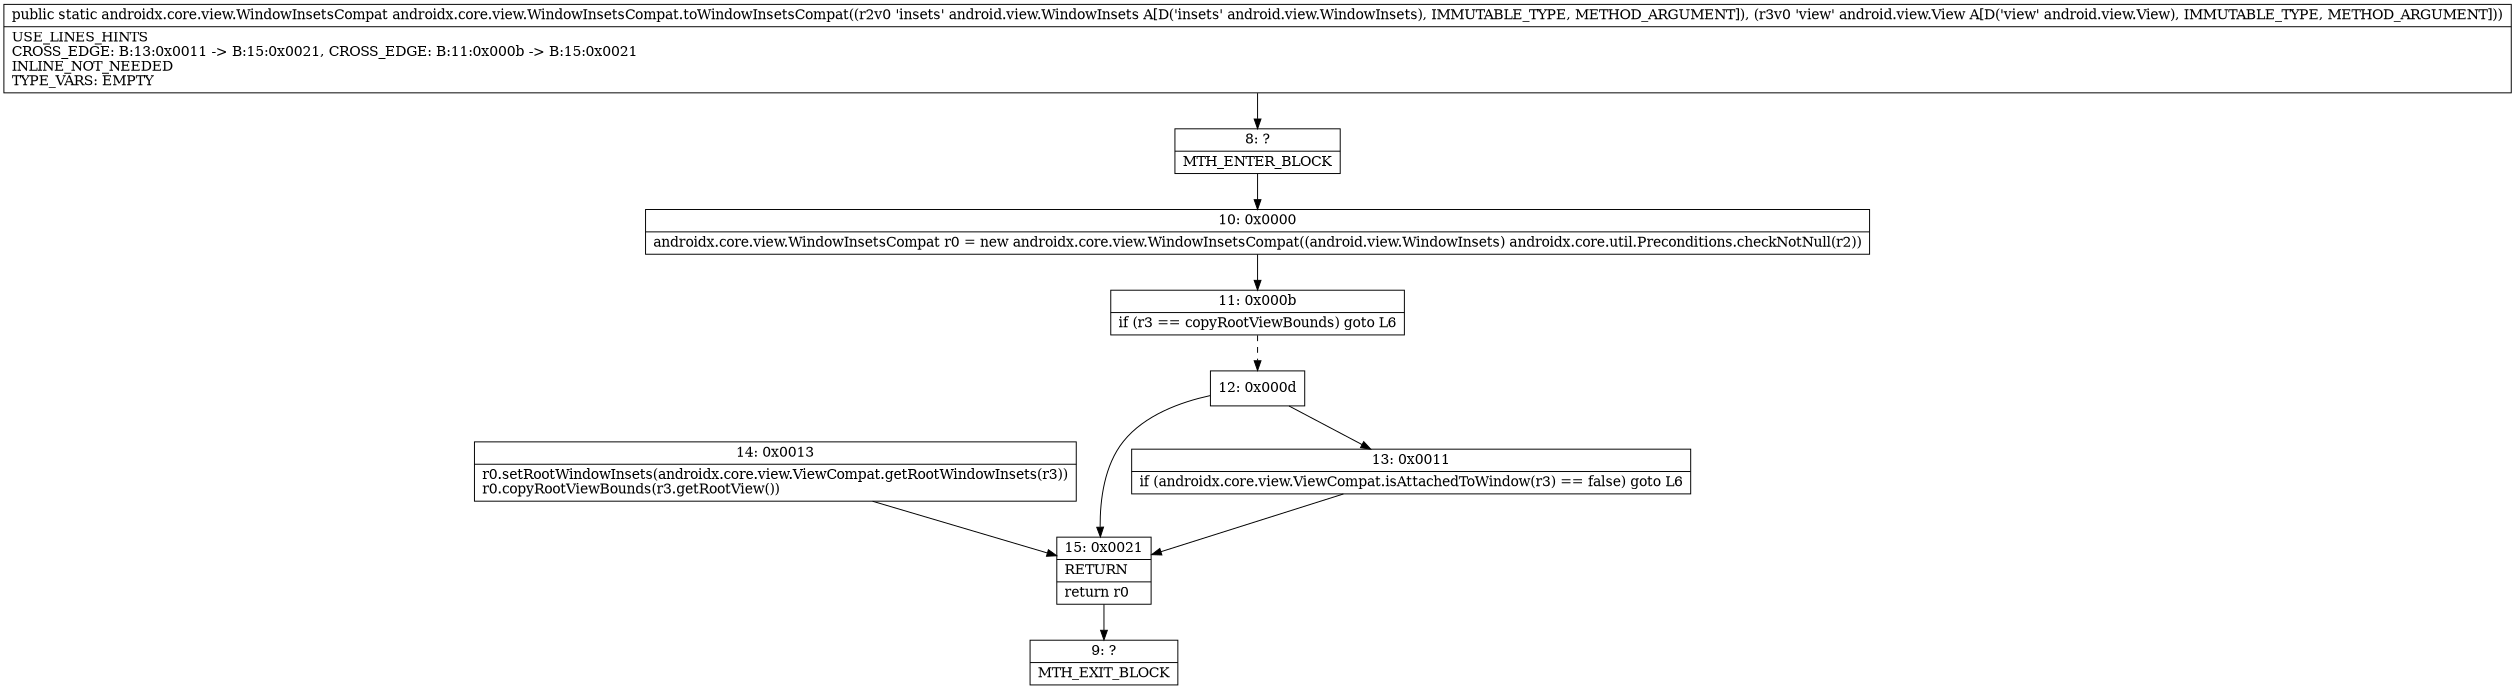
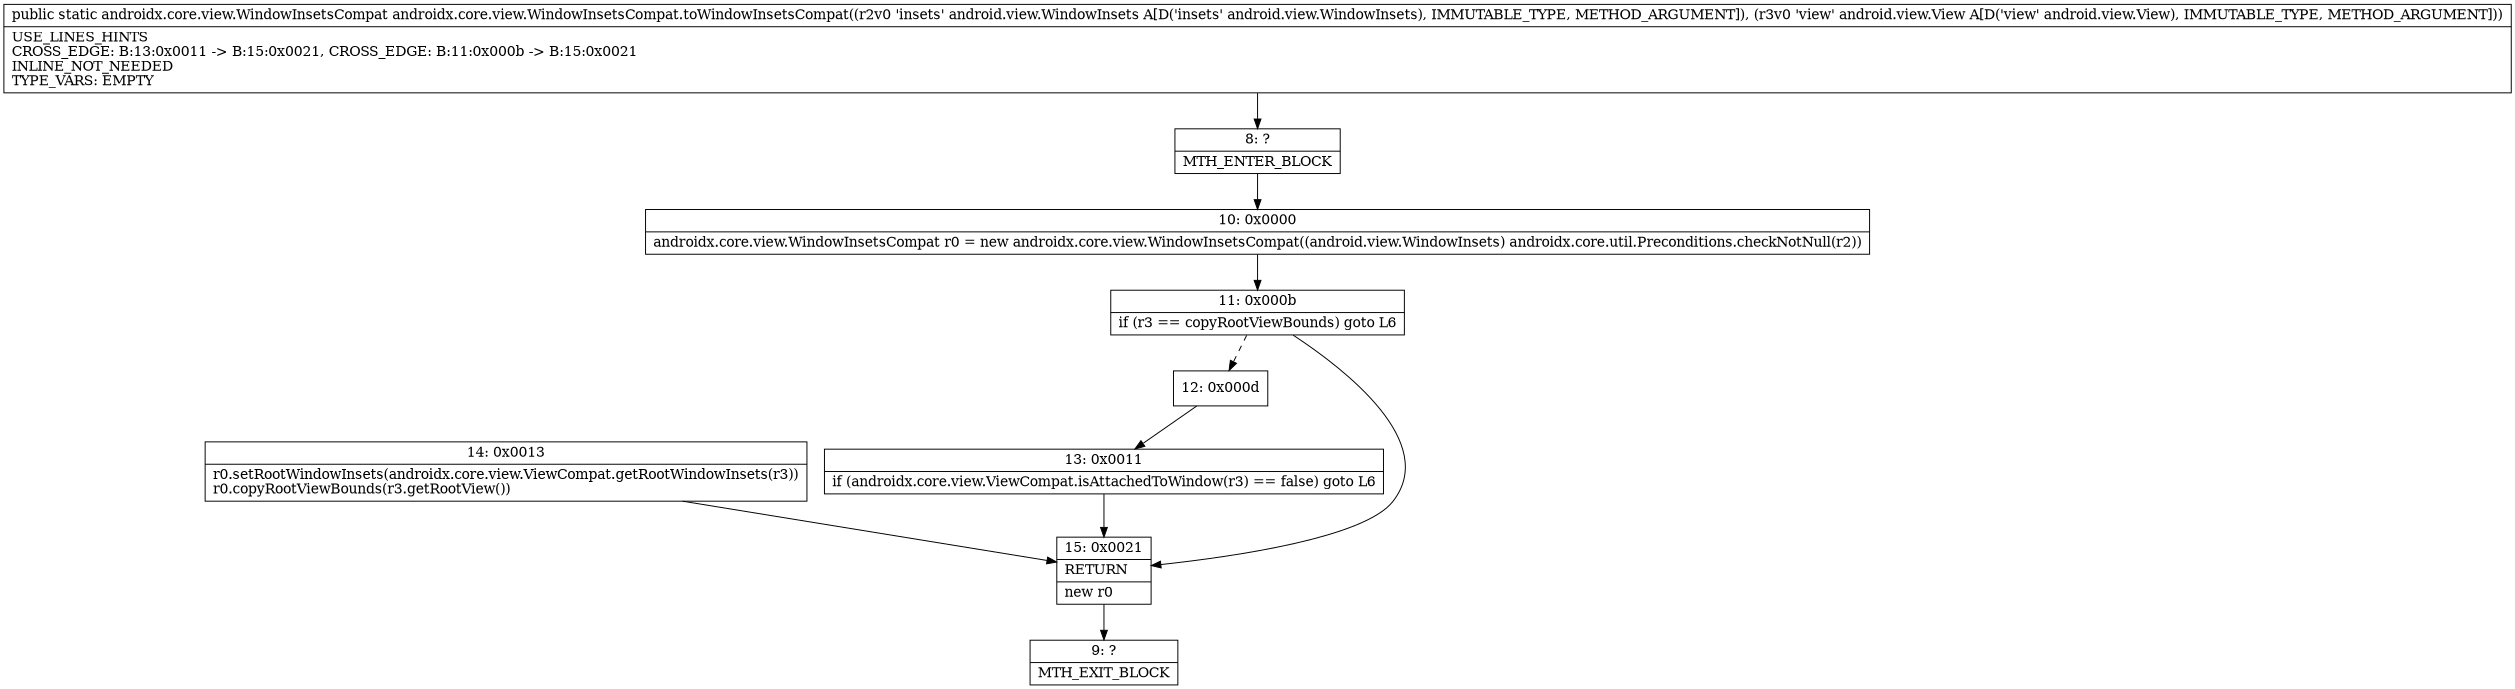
(1127, 438) -> (1382, 511)
(1097, 593) -> (1089, 593)
